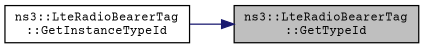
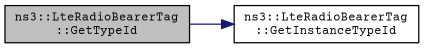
(206, 24) -> (206, 24)
